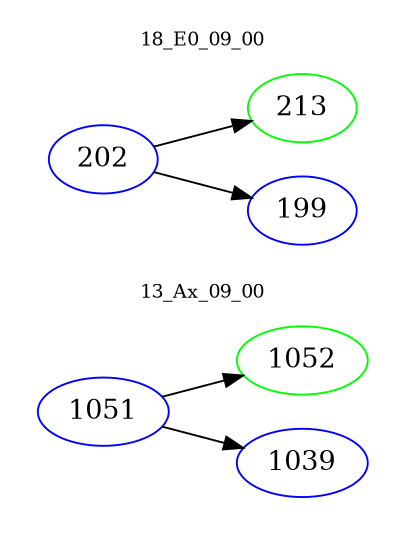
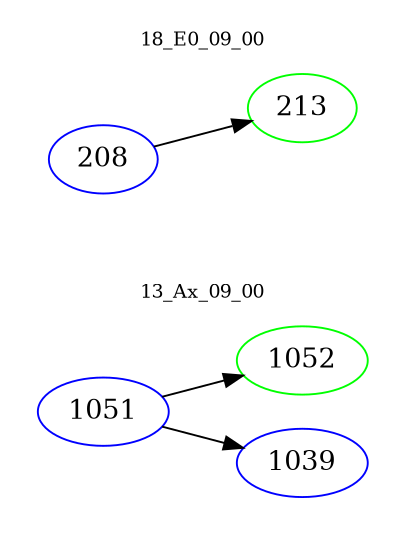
(103, 159) -> (103, 159)
(302, 211) -> none
